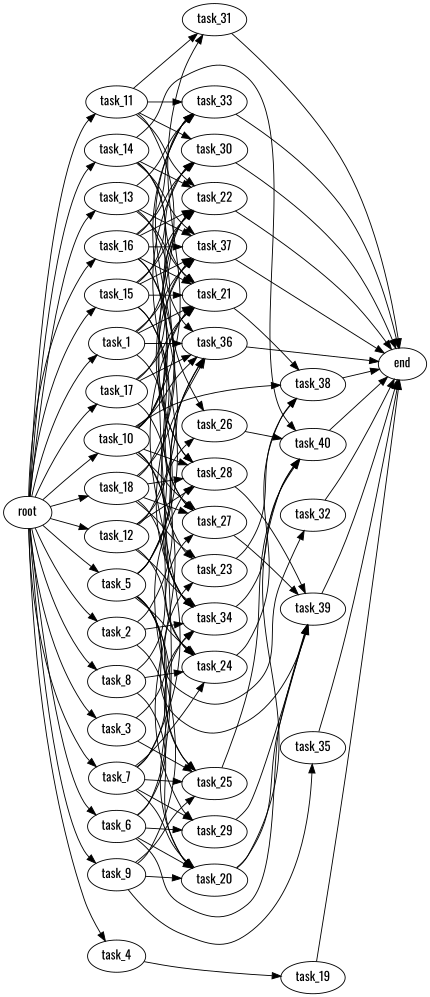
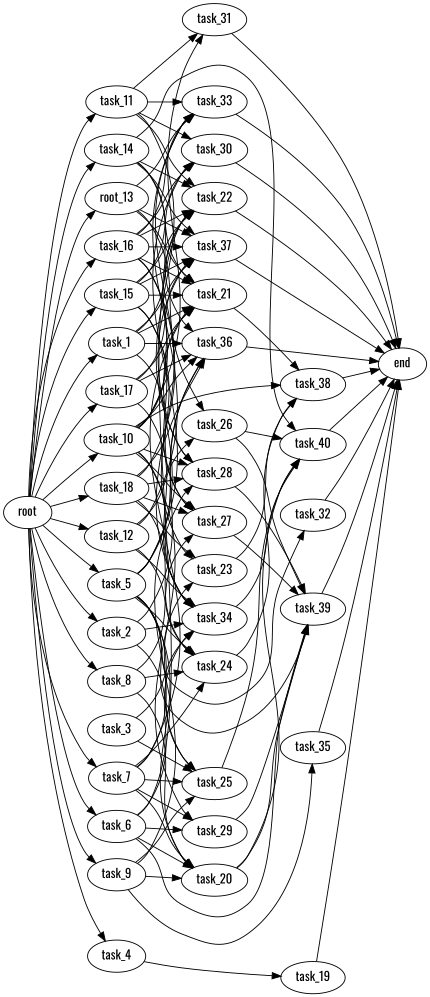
(117, 199) -> (117, 199)
none -> (260, 471)
(161, 508) -> none
(48, 624) -> none
